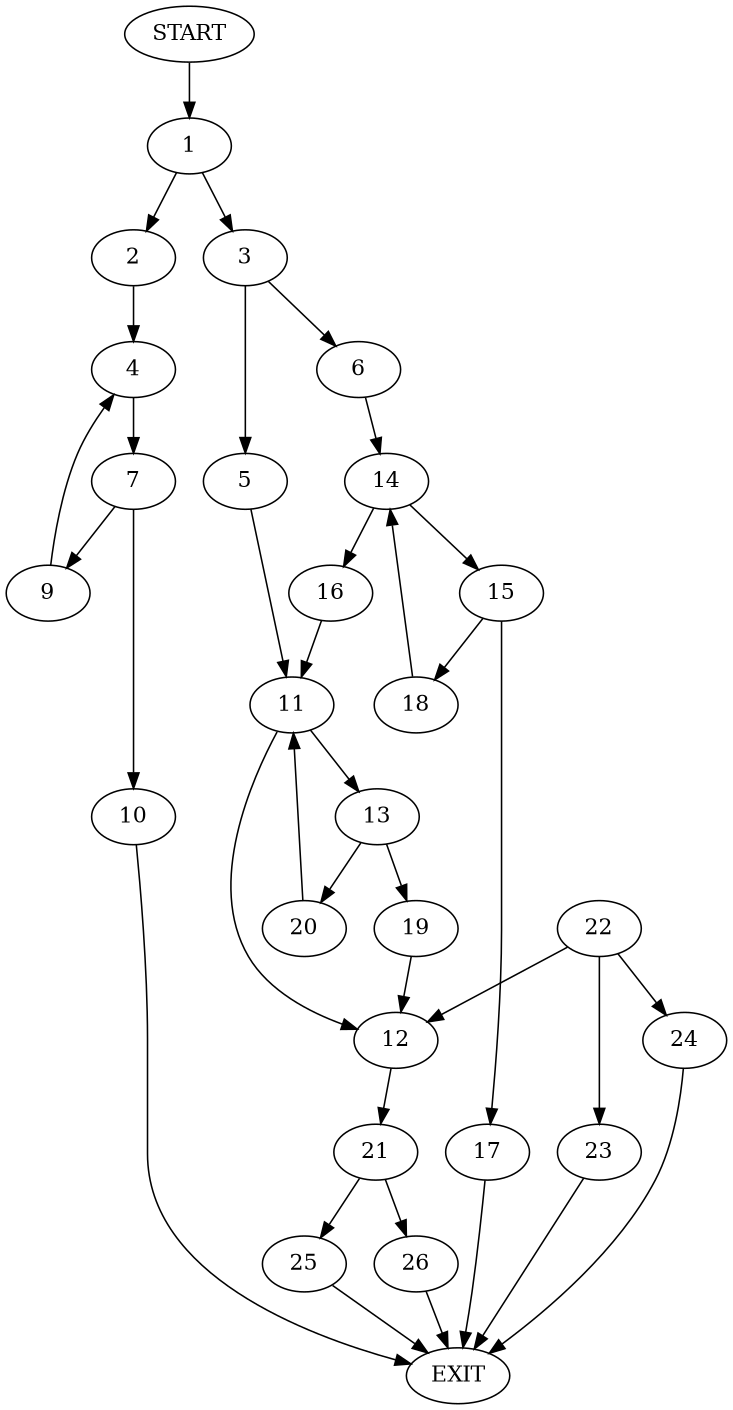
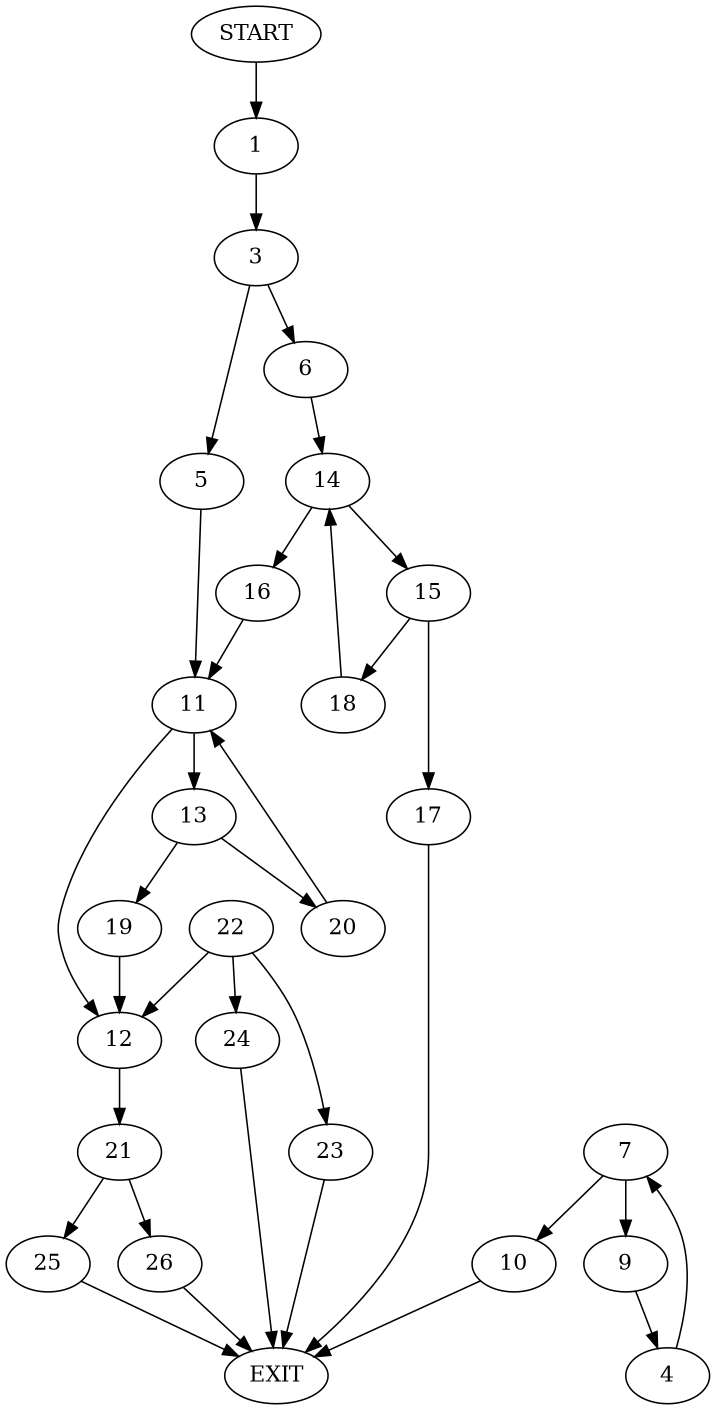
(134, 258) -> none
